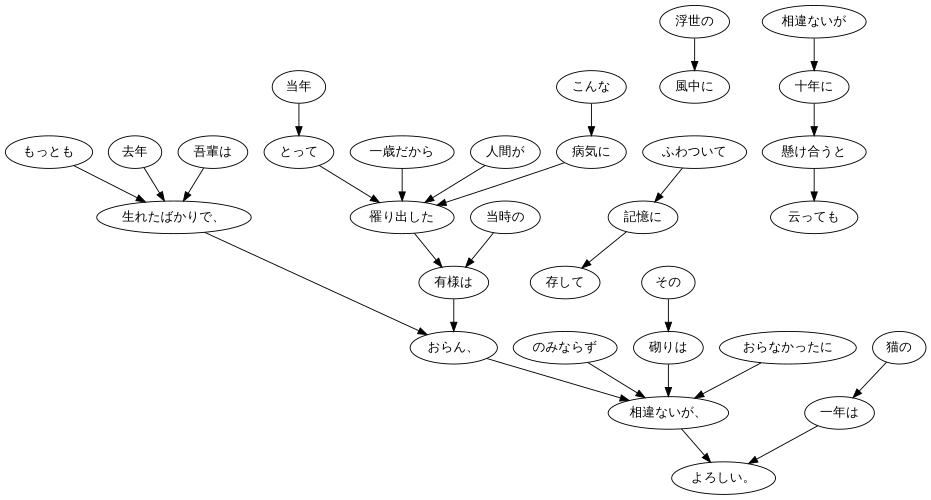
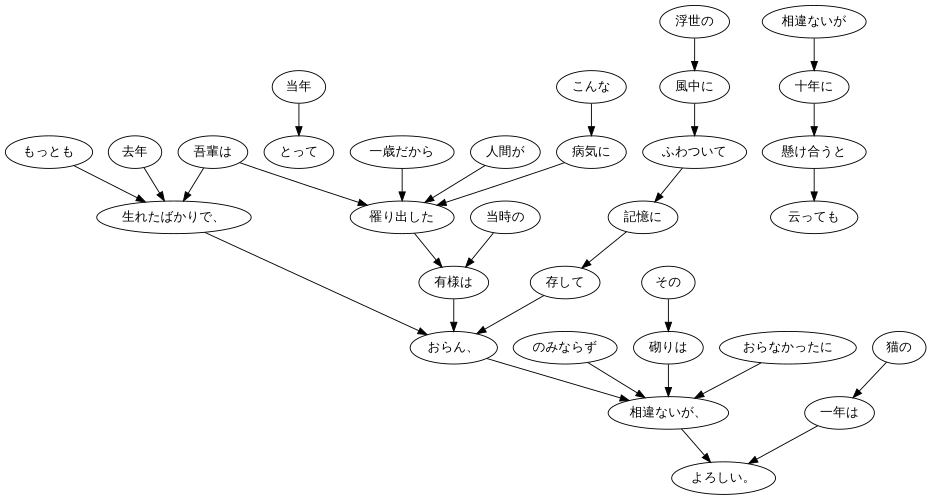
none -> (695, 115)
(345, 182) -> (299, 183)
none -> (514, 312)
